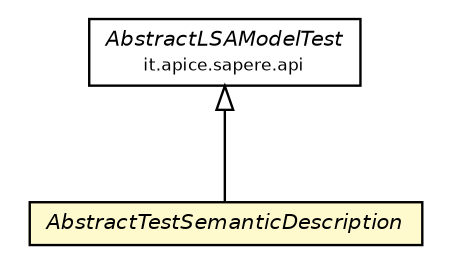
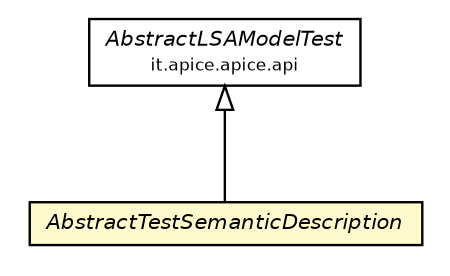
(225, 65) -> (225, 65)
